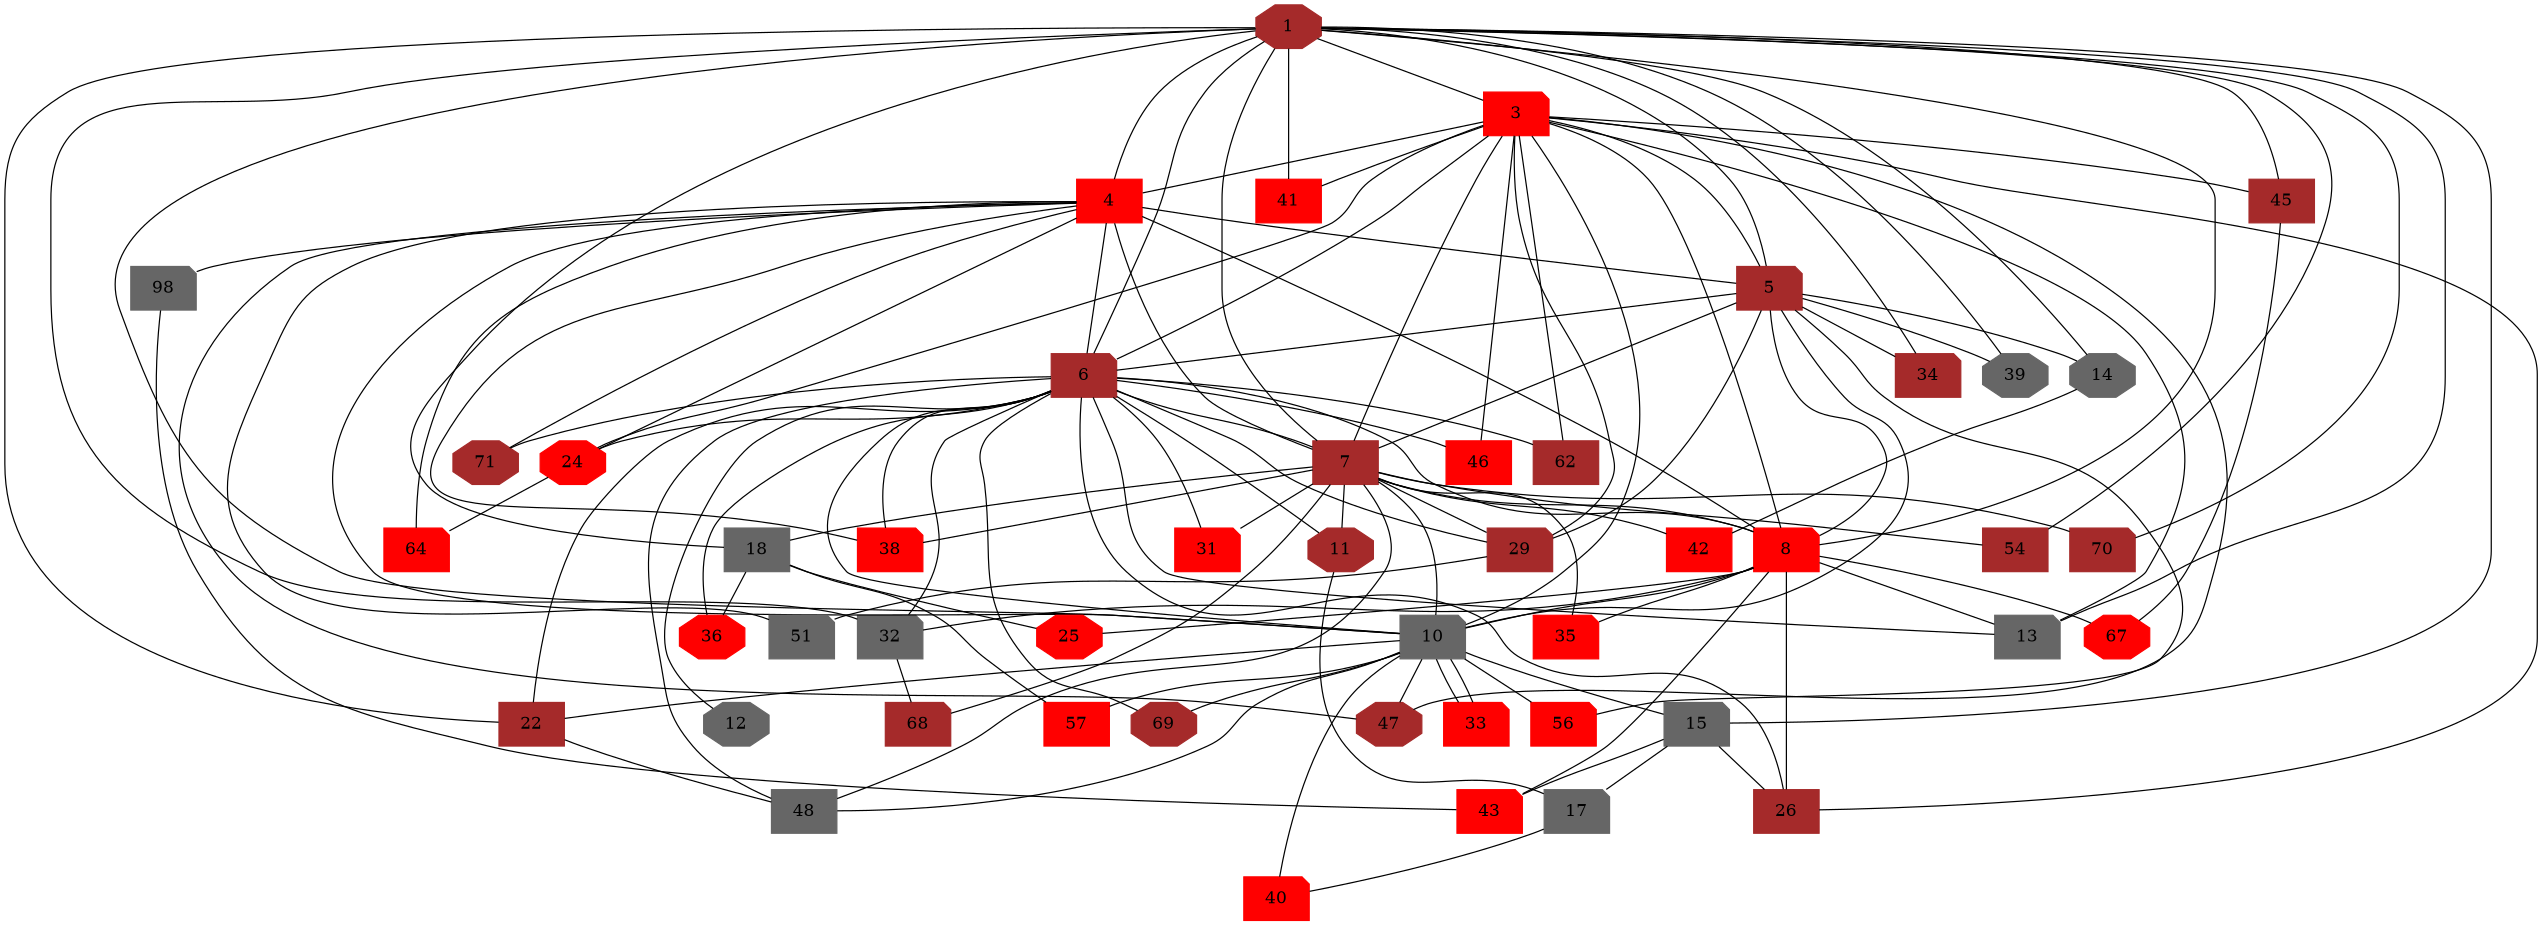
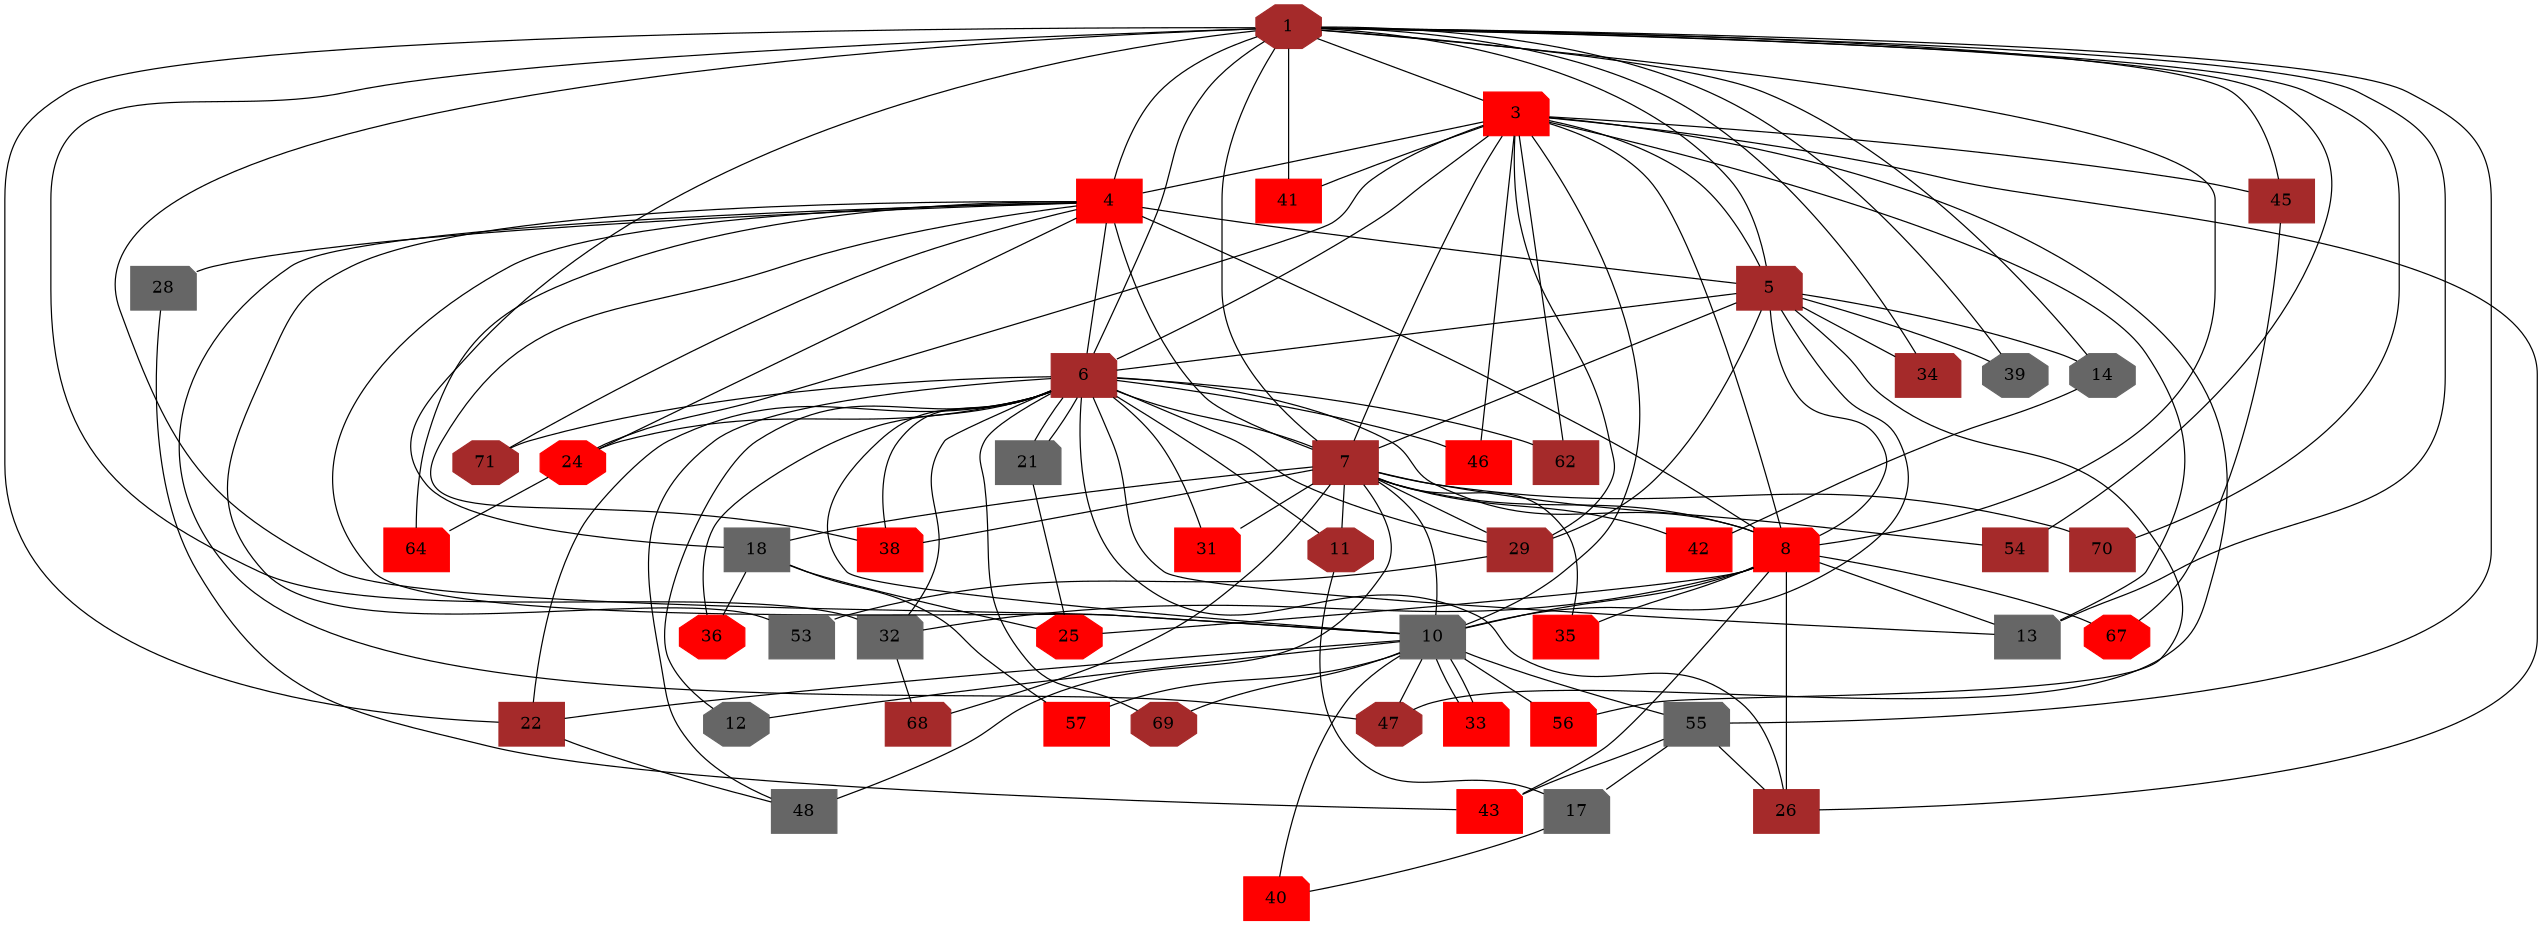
(164, 288) -> (164, 288)
none -> (1028, 463)
(802, 637) -> (802, 637)
(1697, 724) -> (1697, 724)
(1132, 773) -> (1005, 686)
